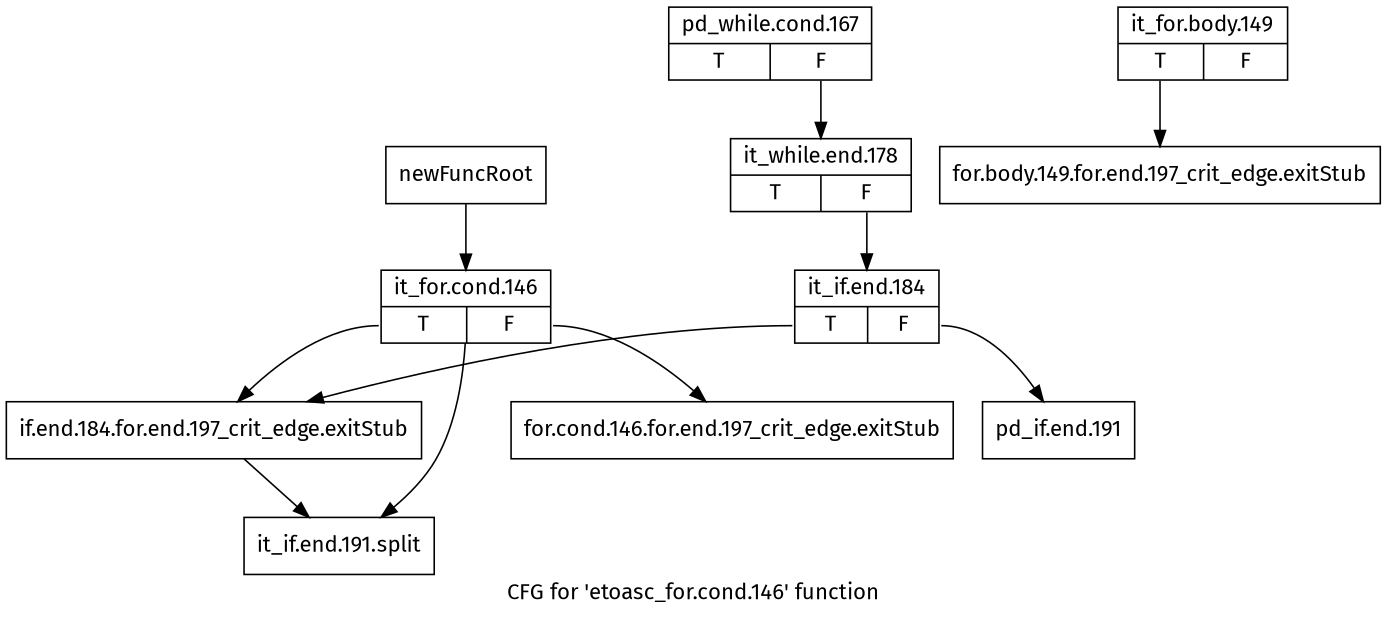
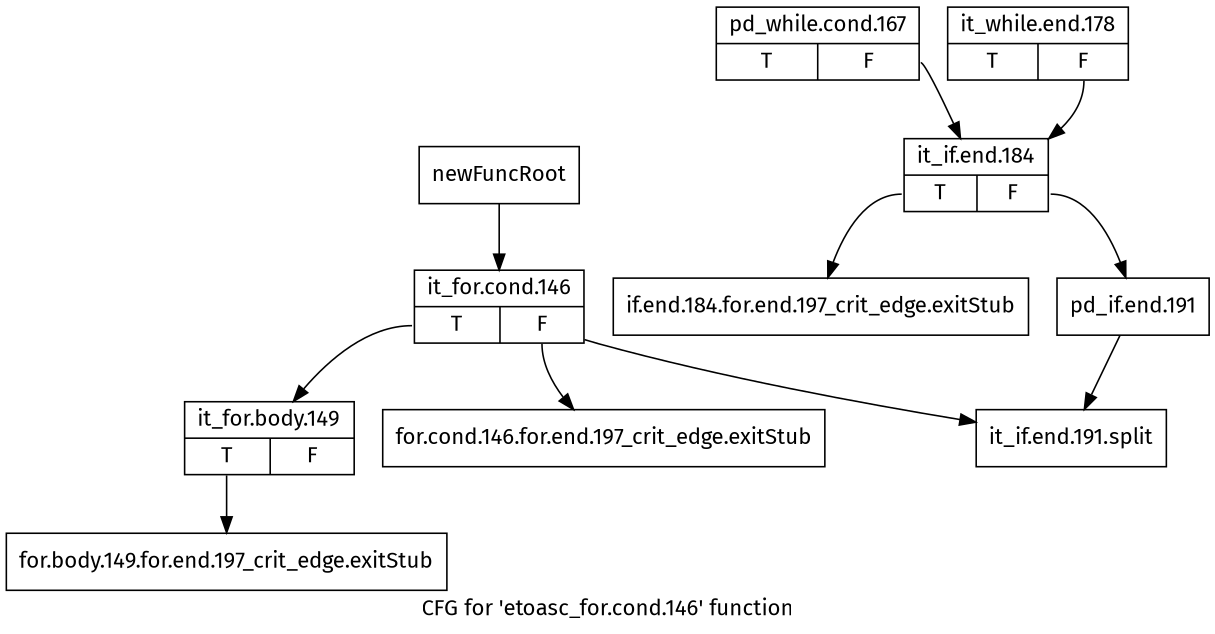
(821, 101) -> (939, 92)
(308, 346) -> (352, 346)
(271, 483) -> (1106, 365)
